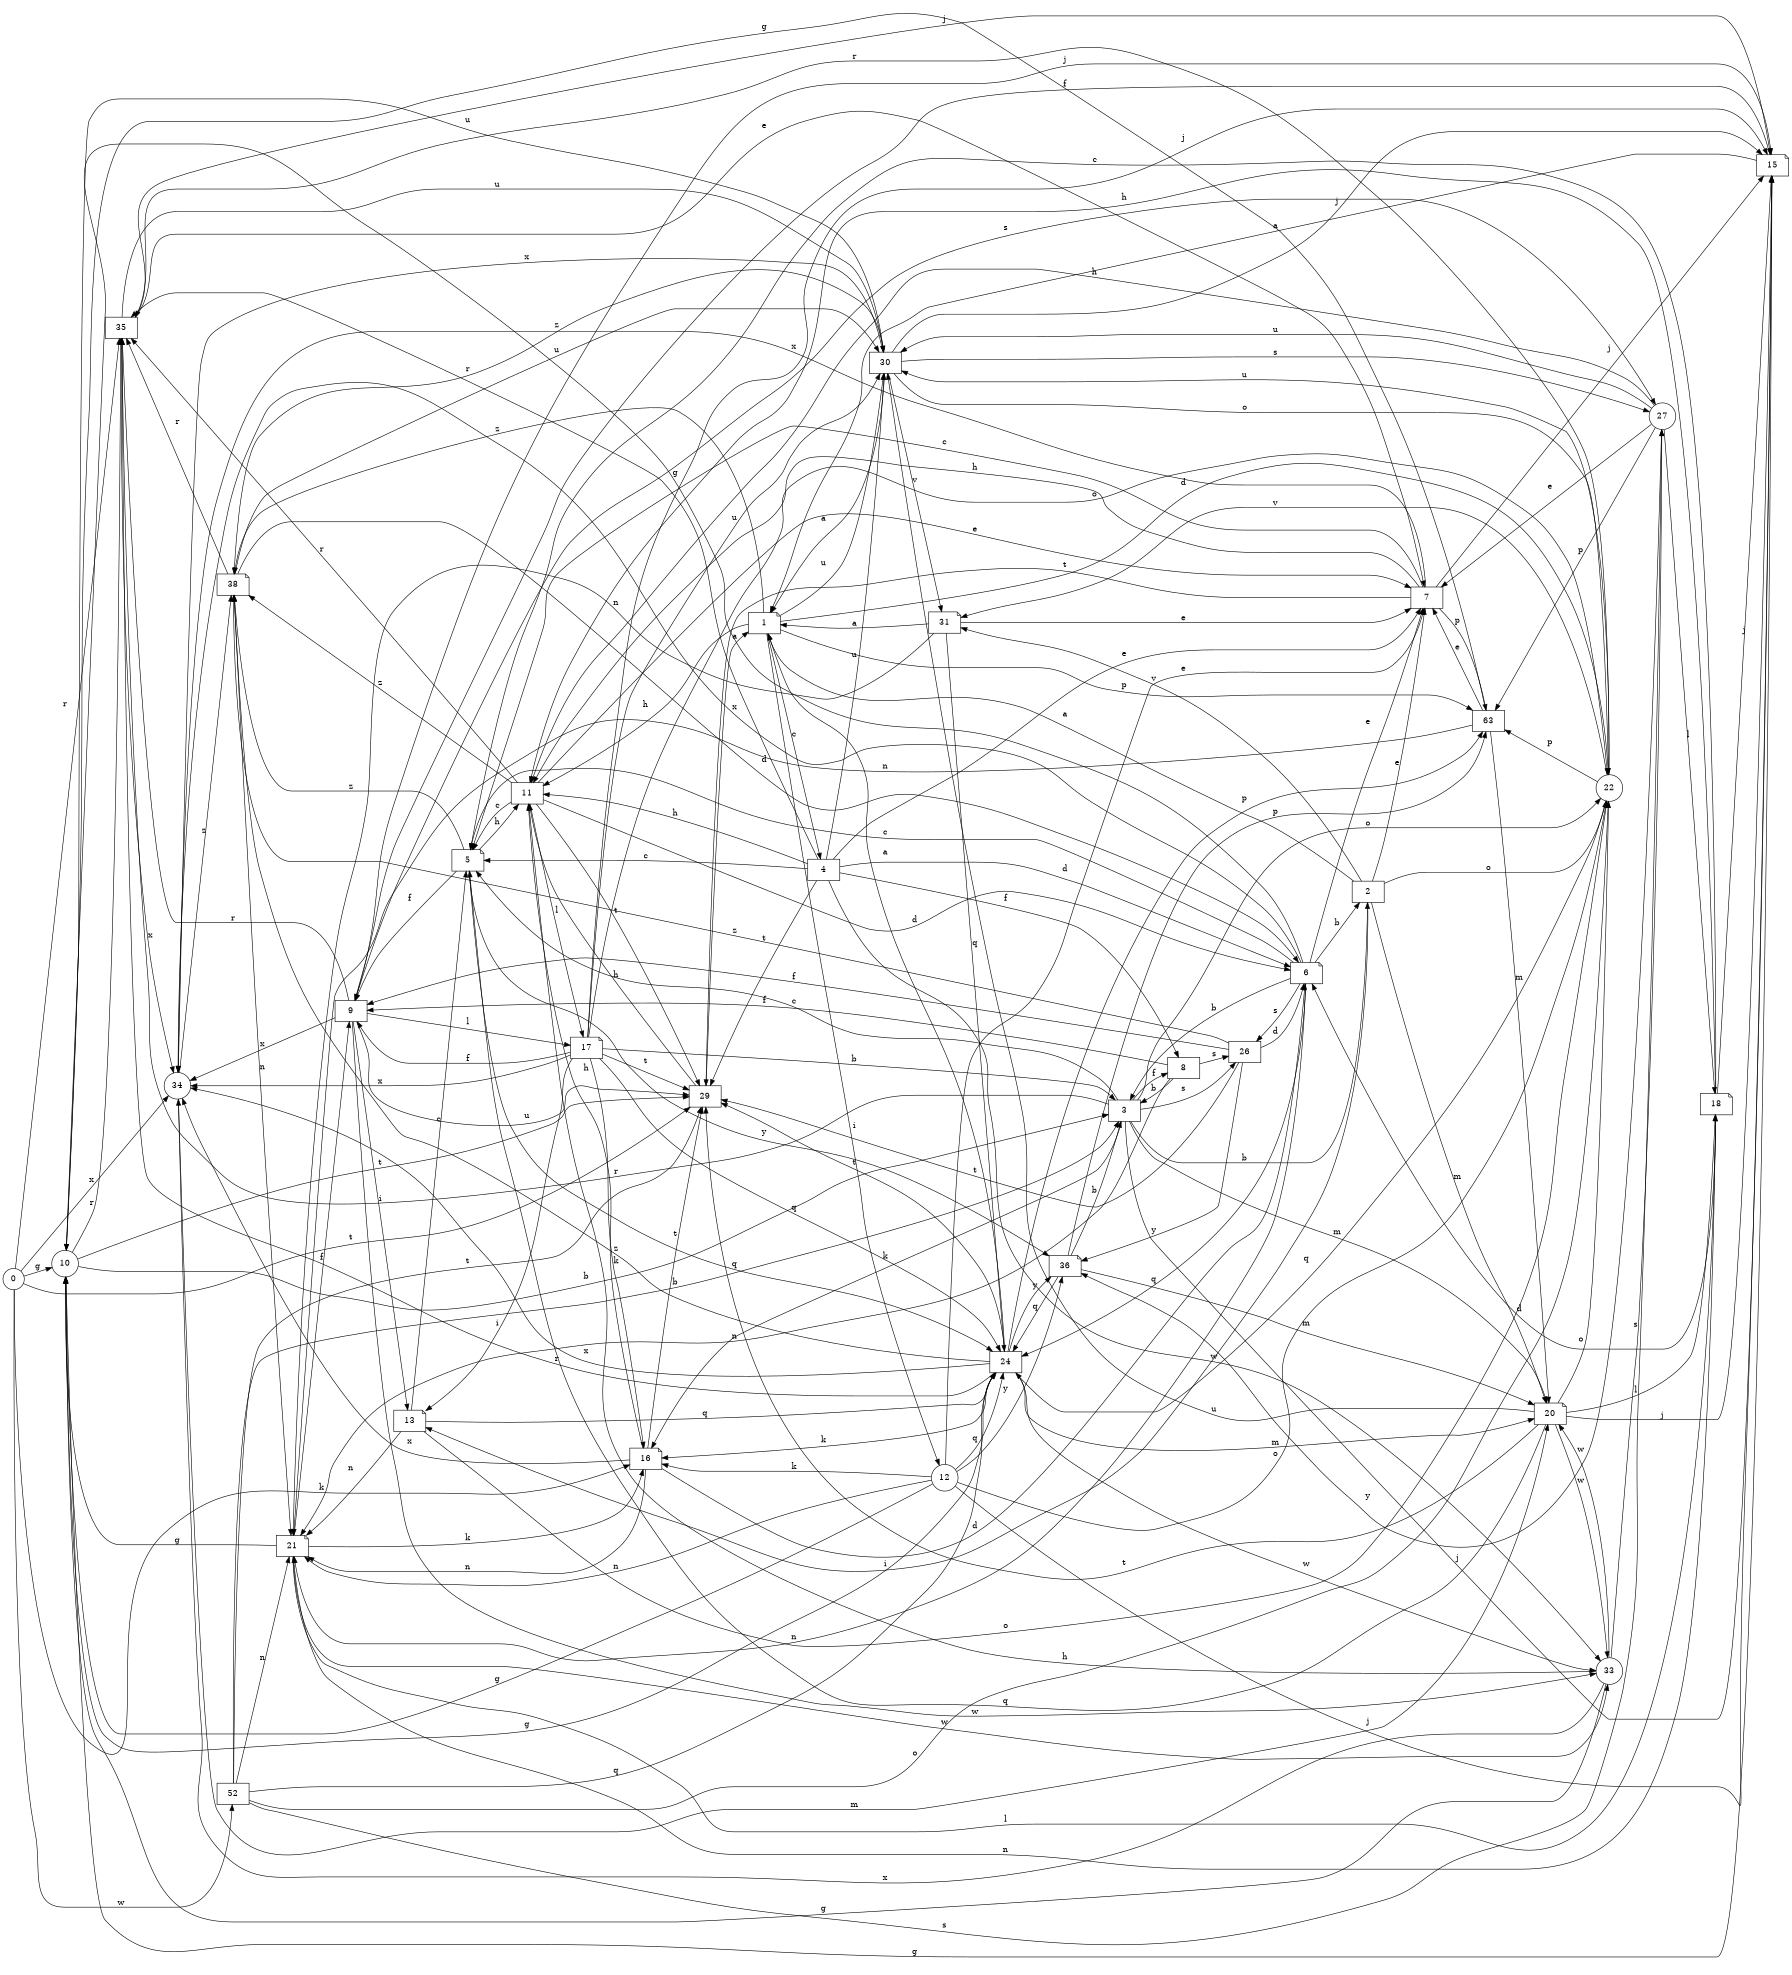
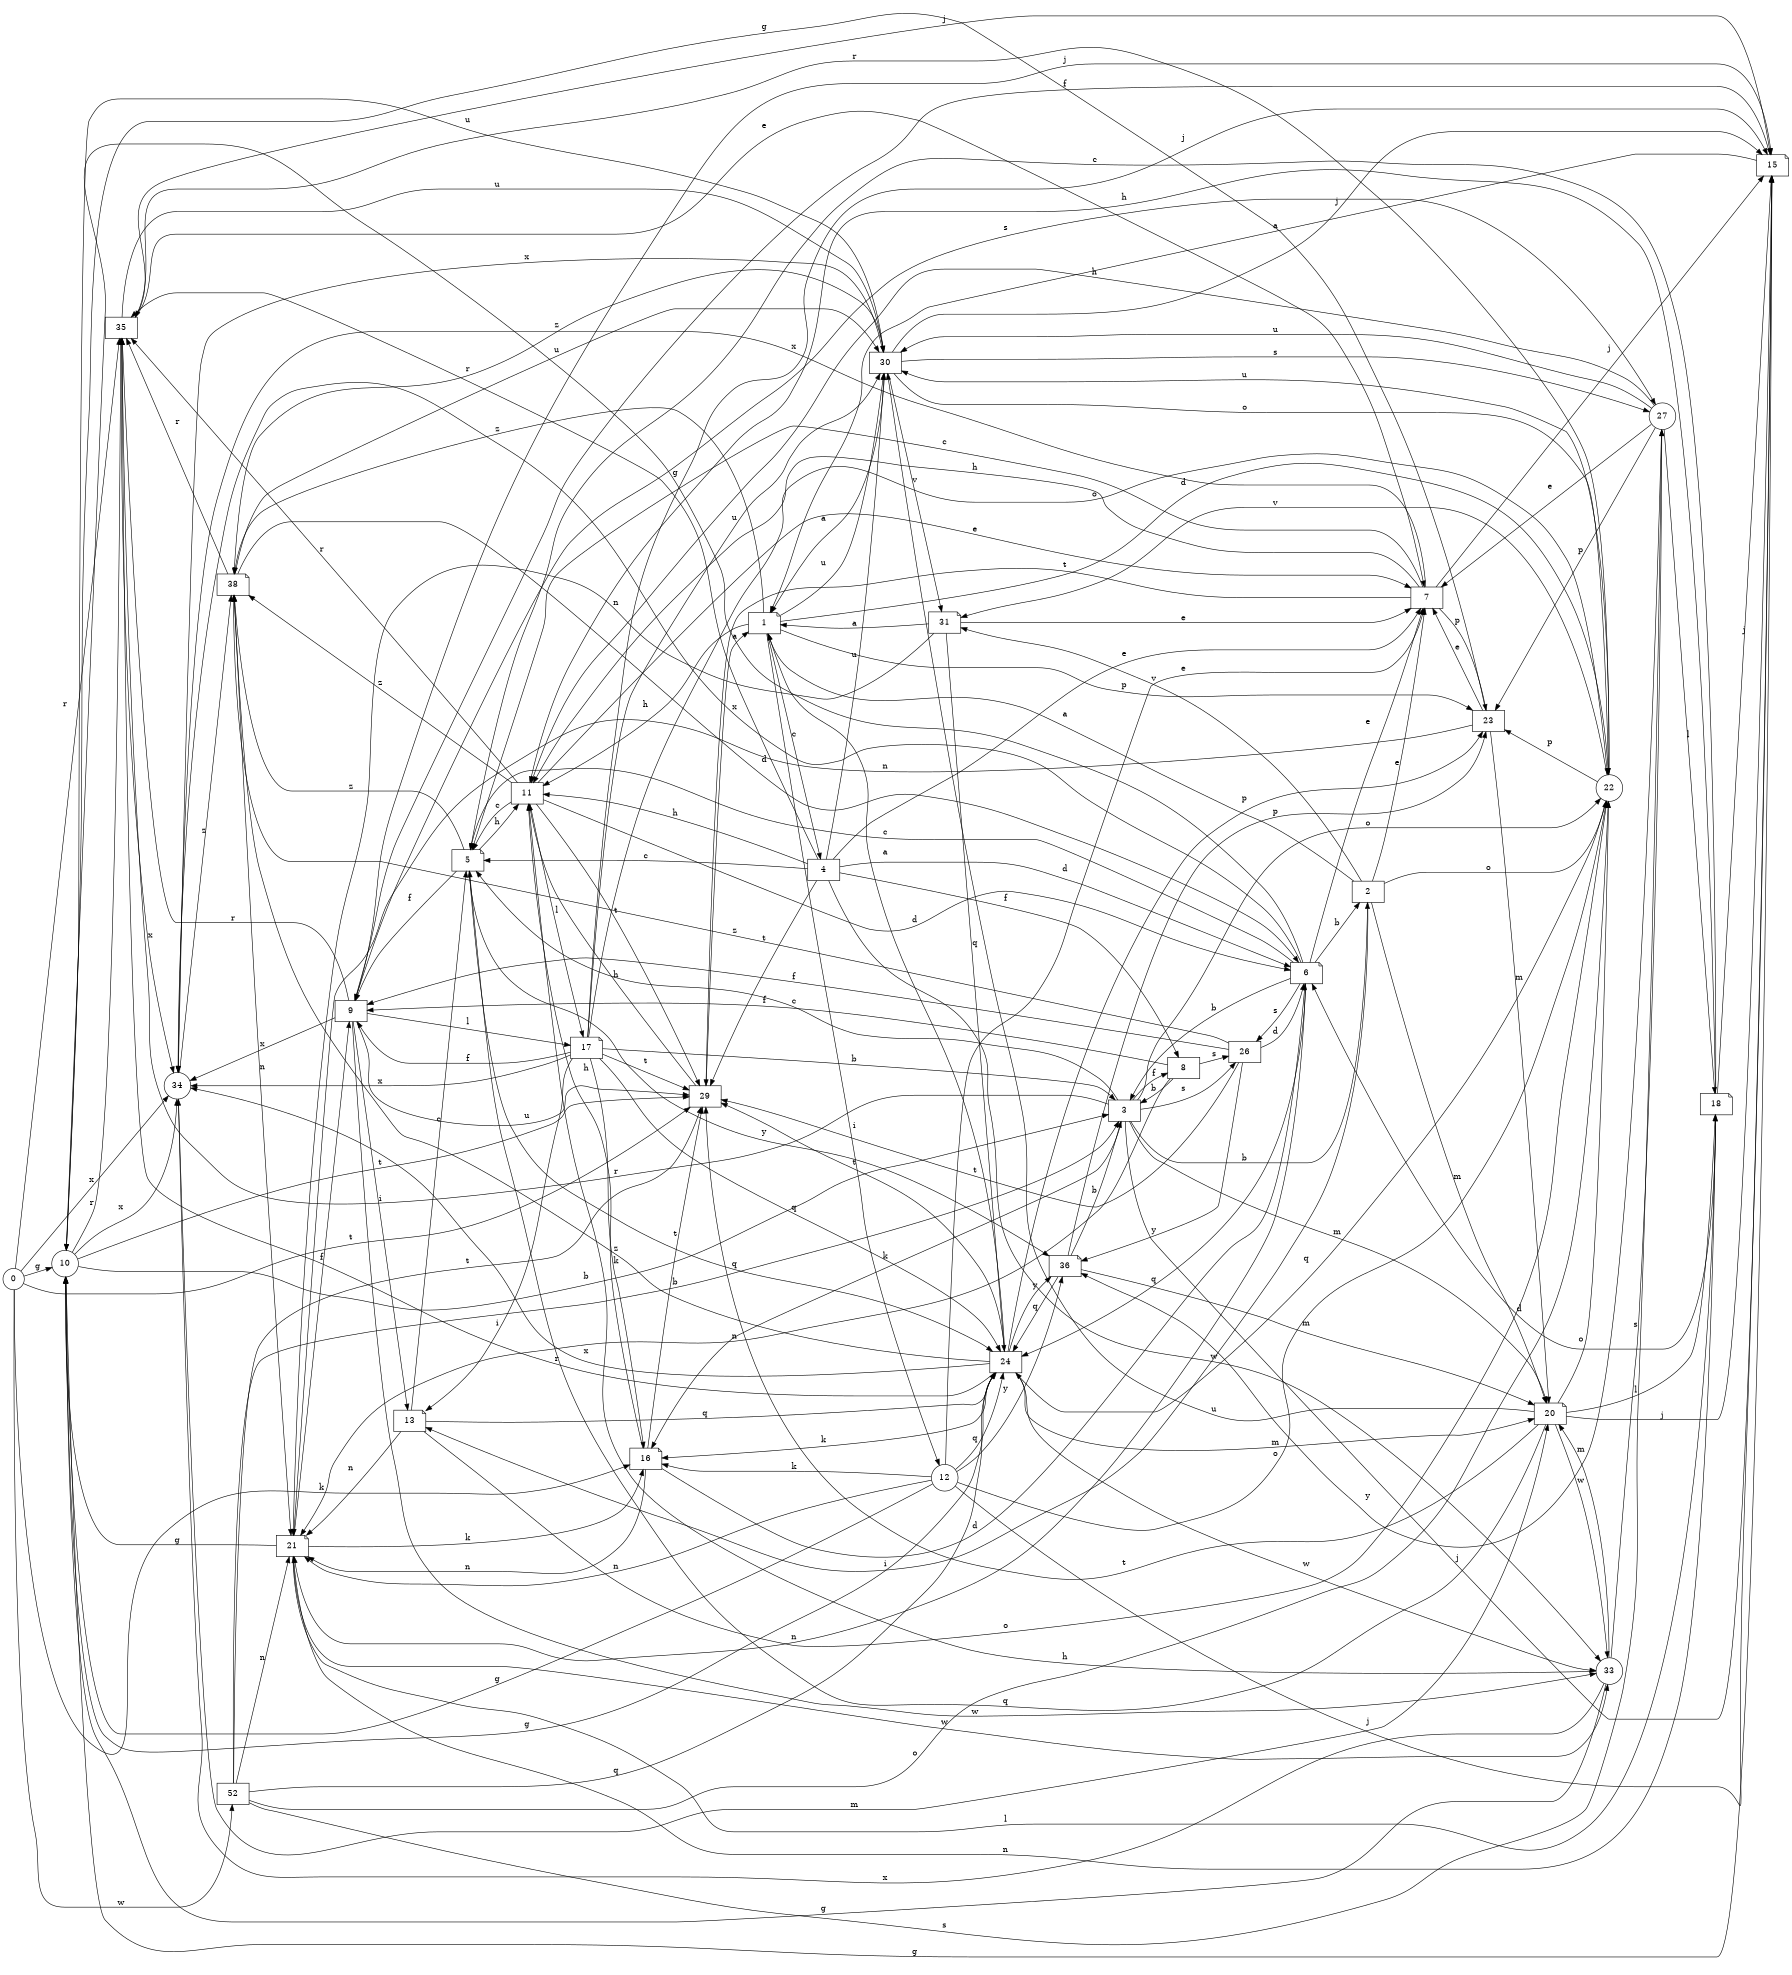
(1489, 721) -> (1489, 721)
(337, 1386) -> (151, 1197)
(1581, 1450) -> (1581, 1450)
